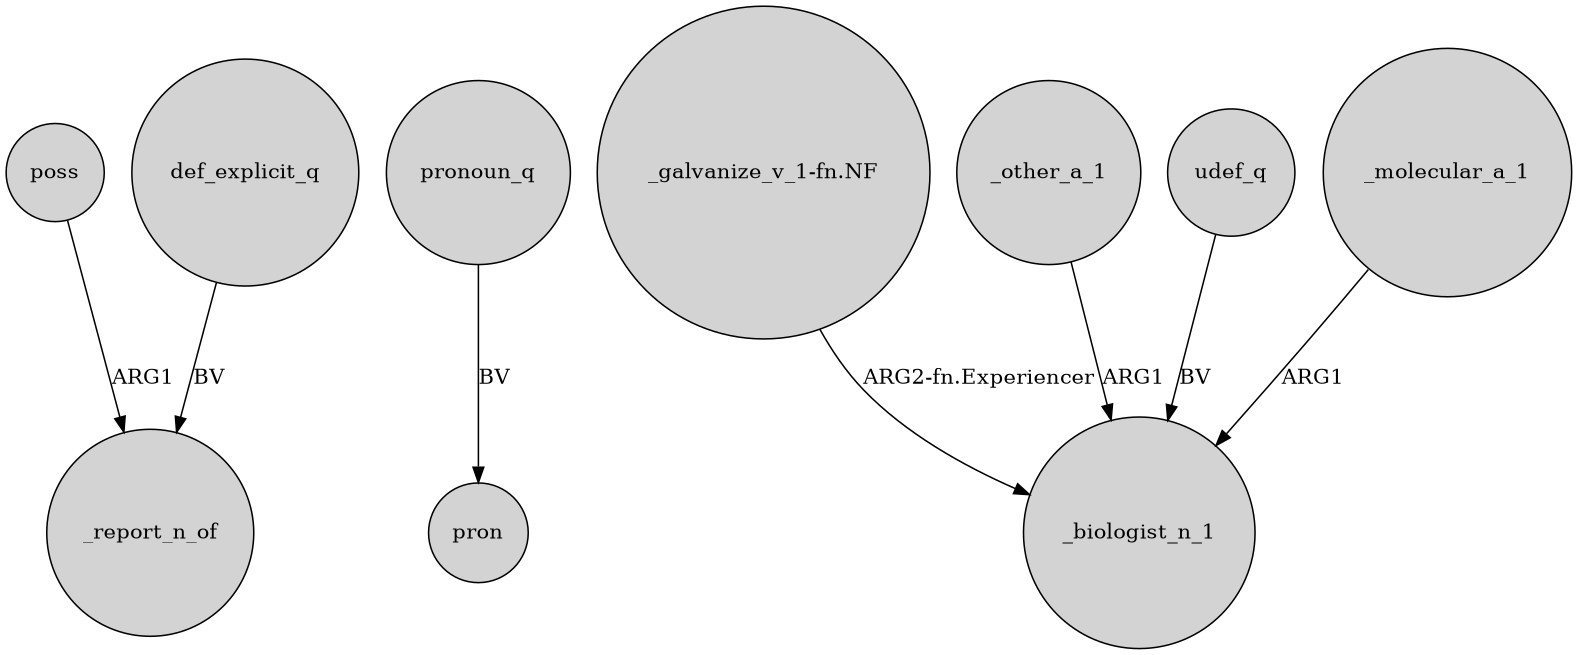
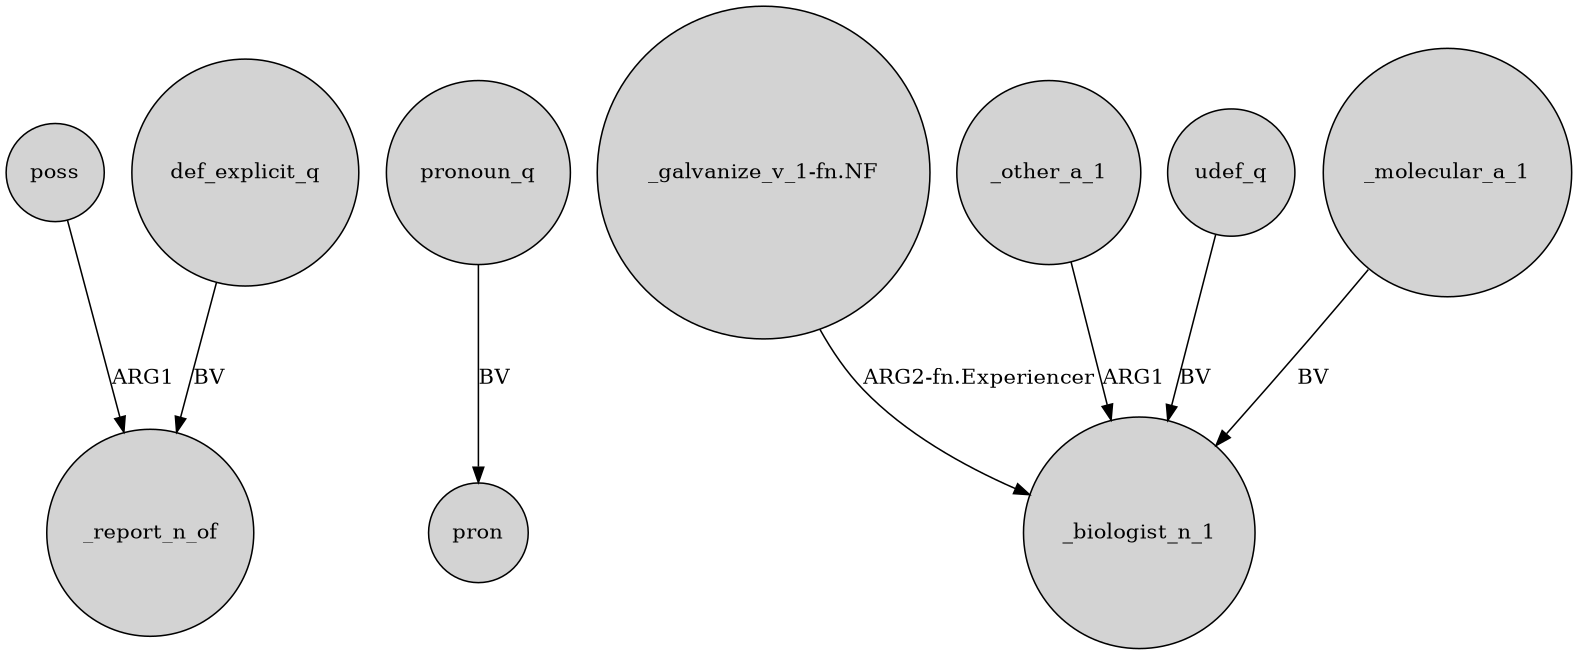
(1313, 378) -> (1313, 378)
